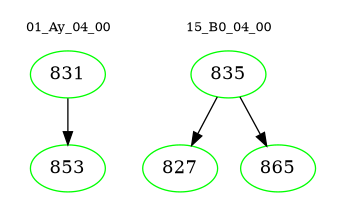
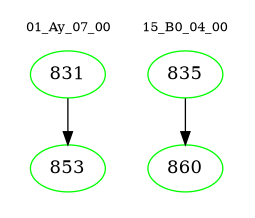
(69, 28) -> (69, 28)
(180, 168) -> none
(278, 168) -> (185, 168)
